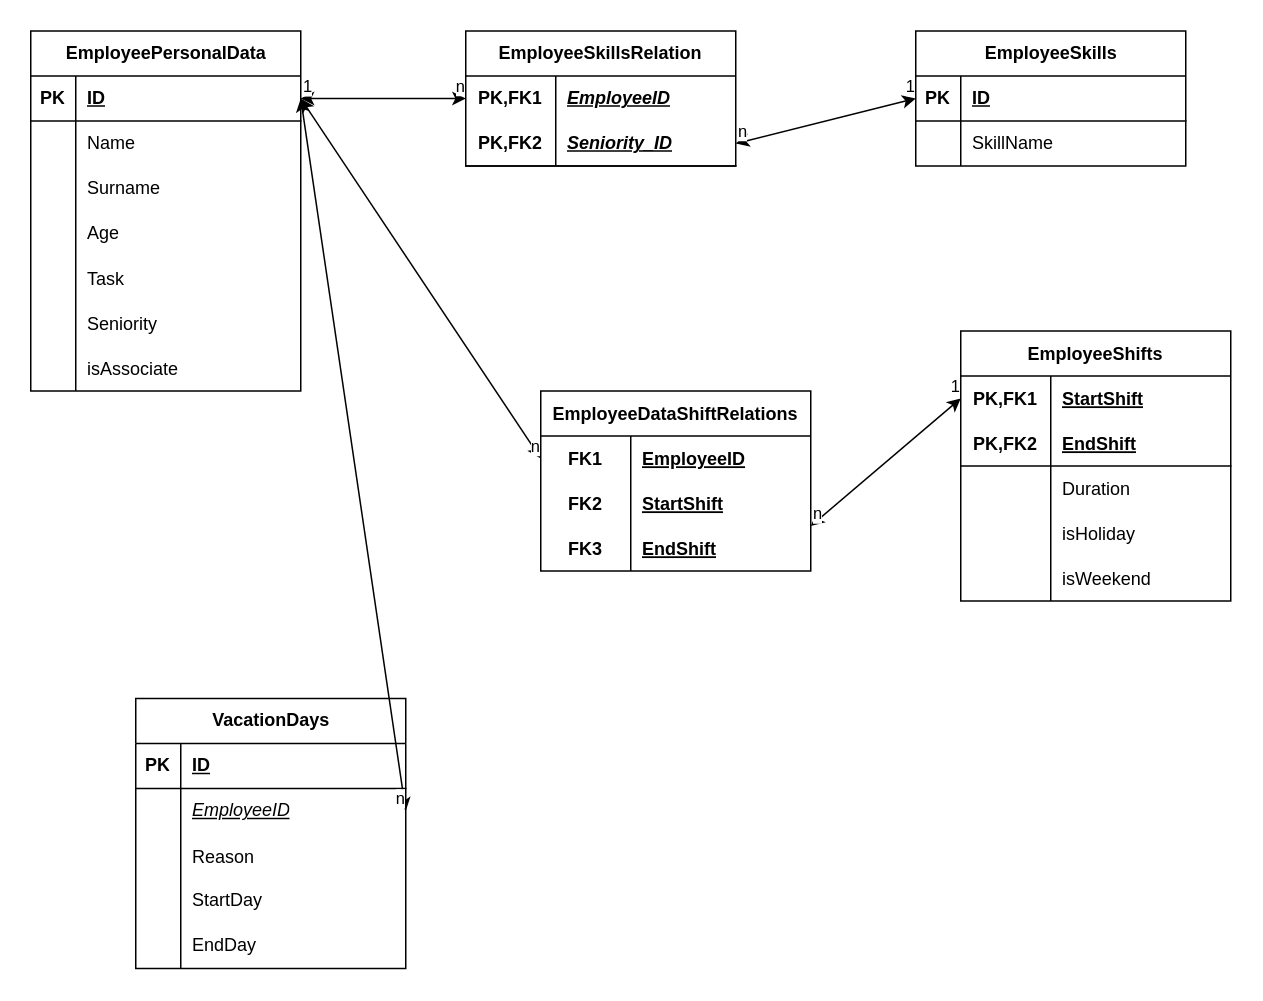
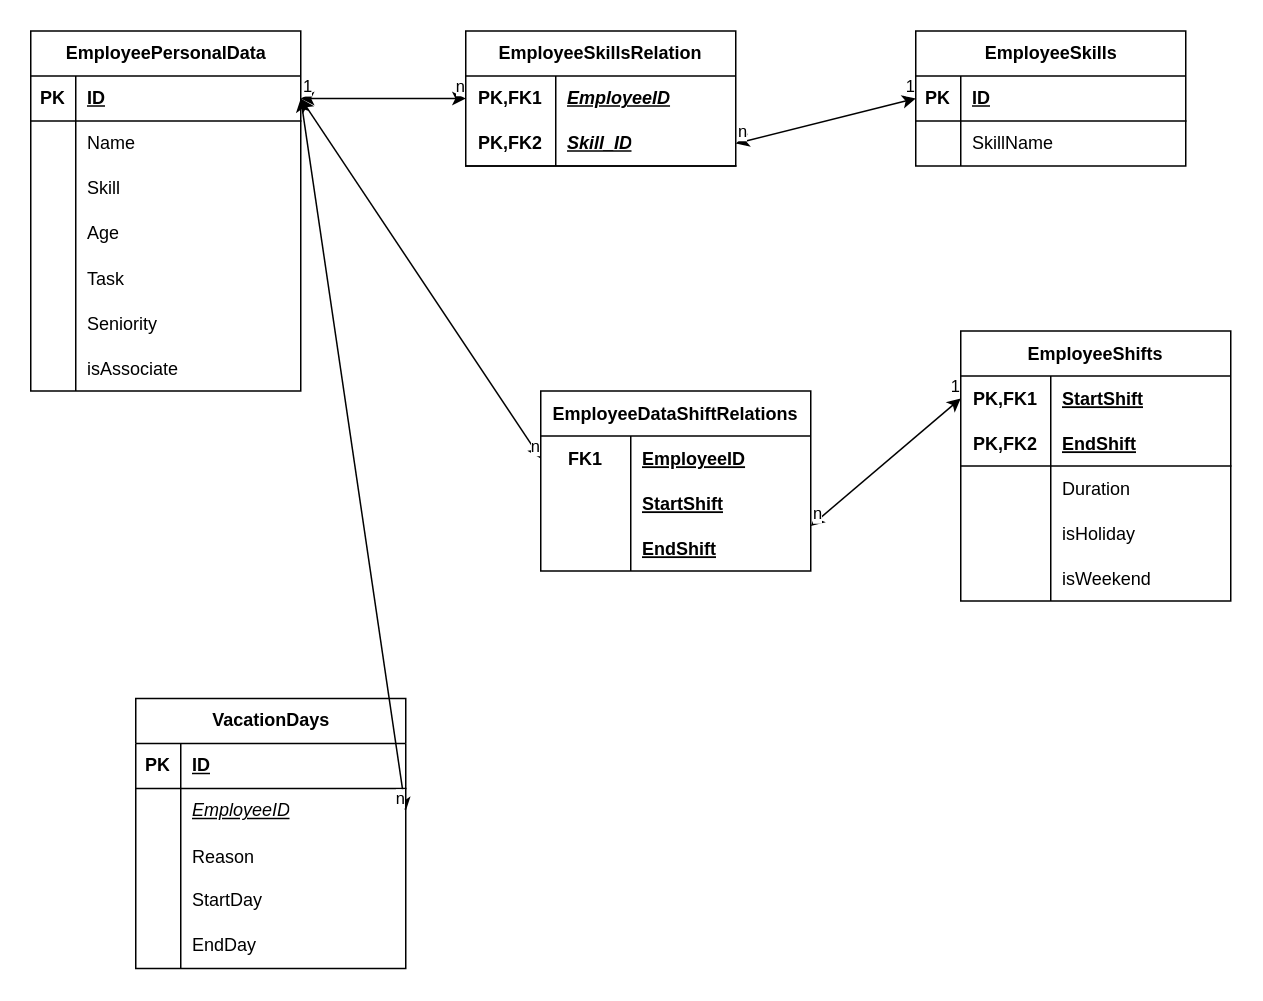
(624, 143) -> (601, 143)
(123, 188) -> (106, 188)
(586, 503) -> none
(586, 548) -> none
